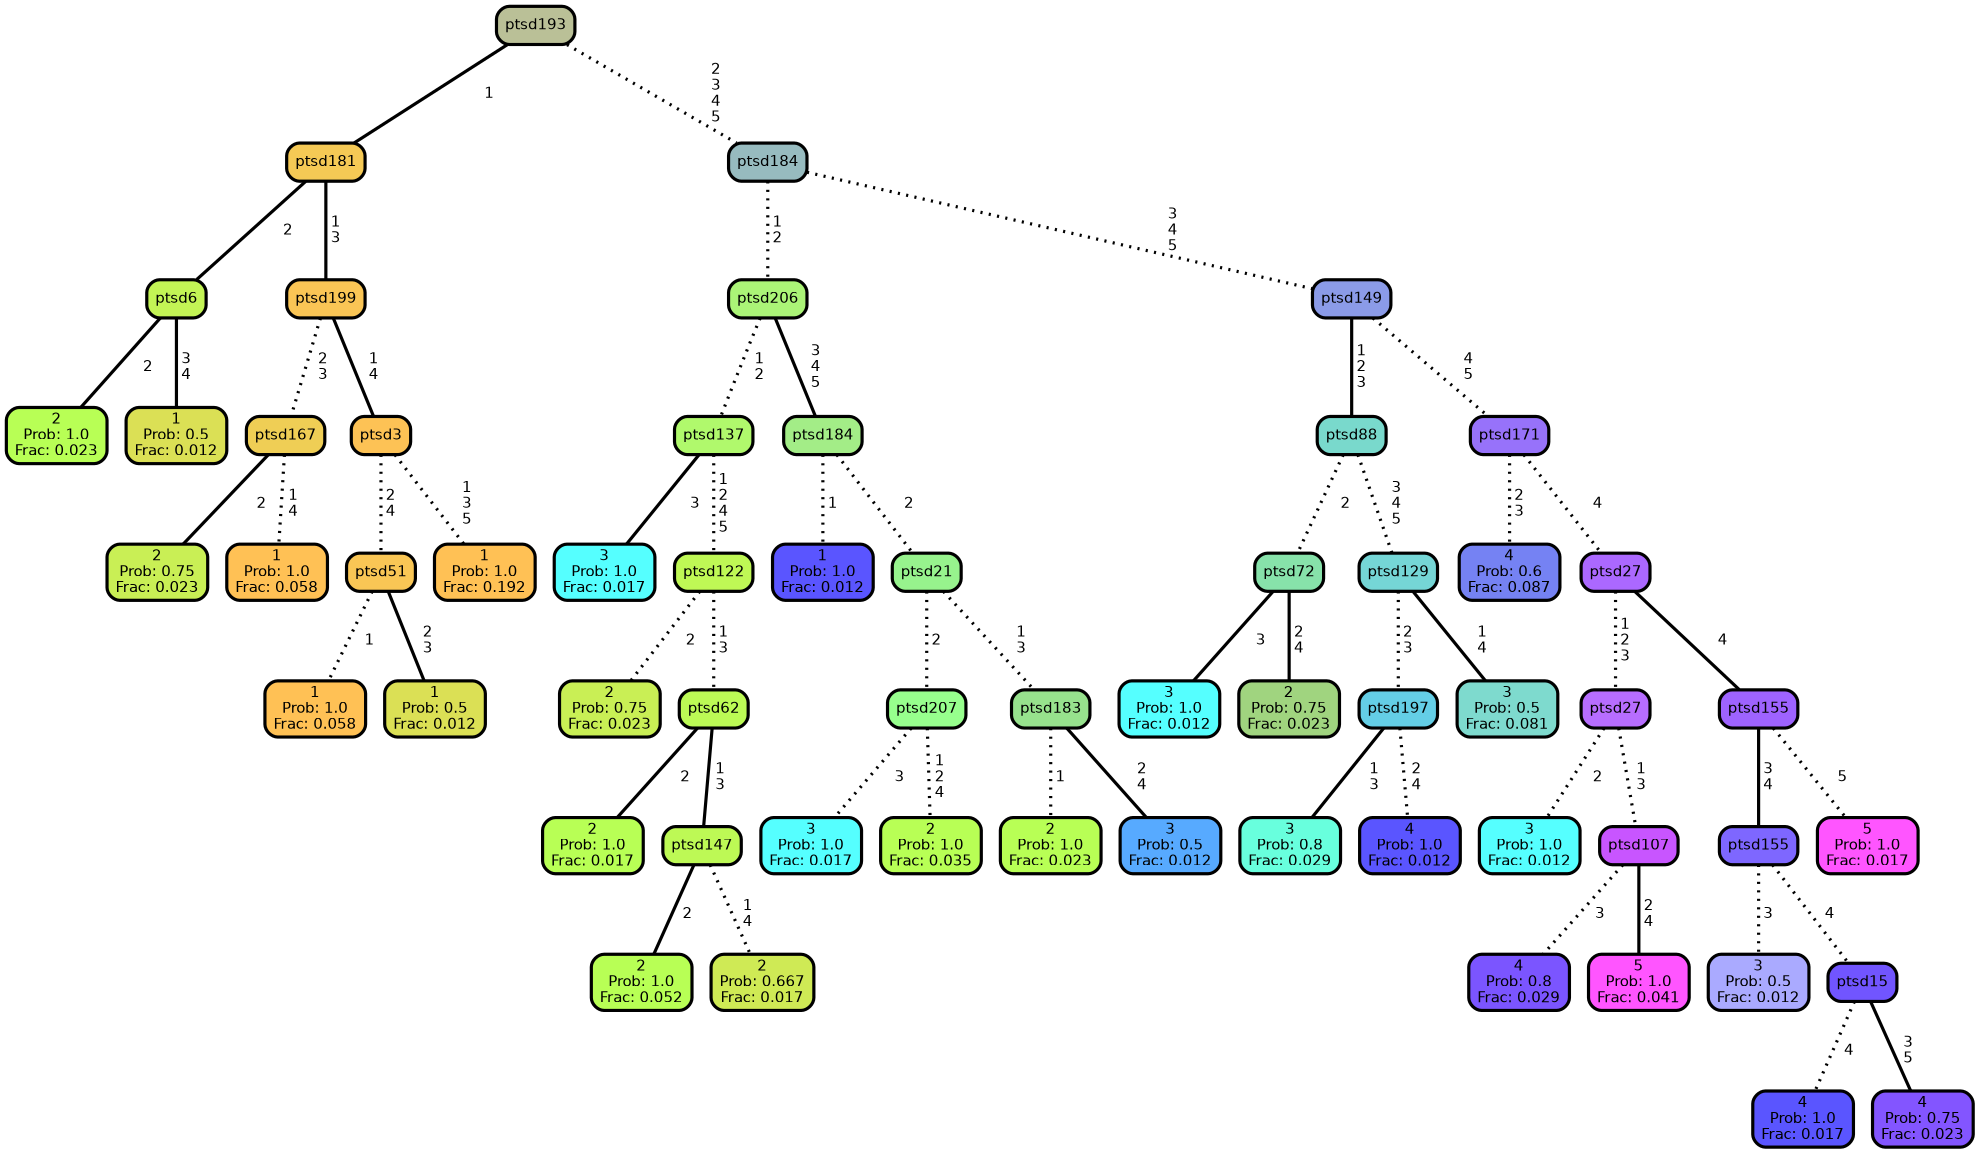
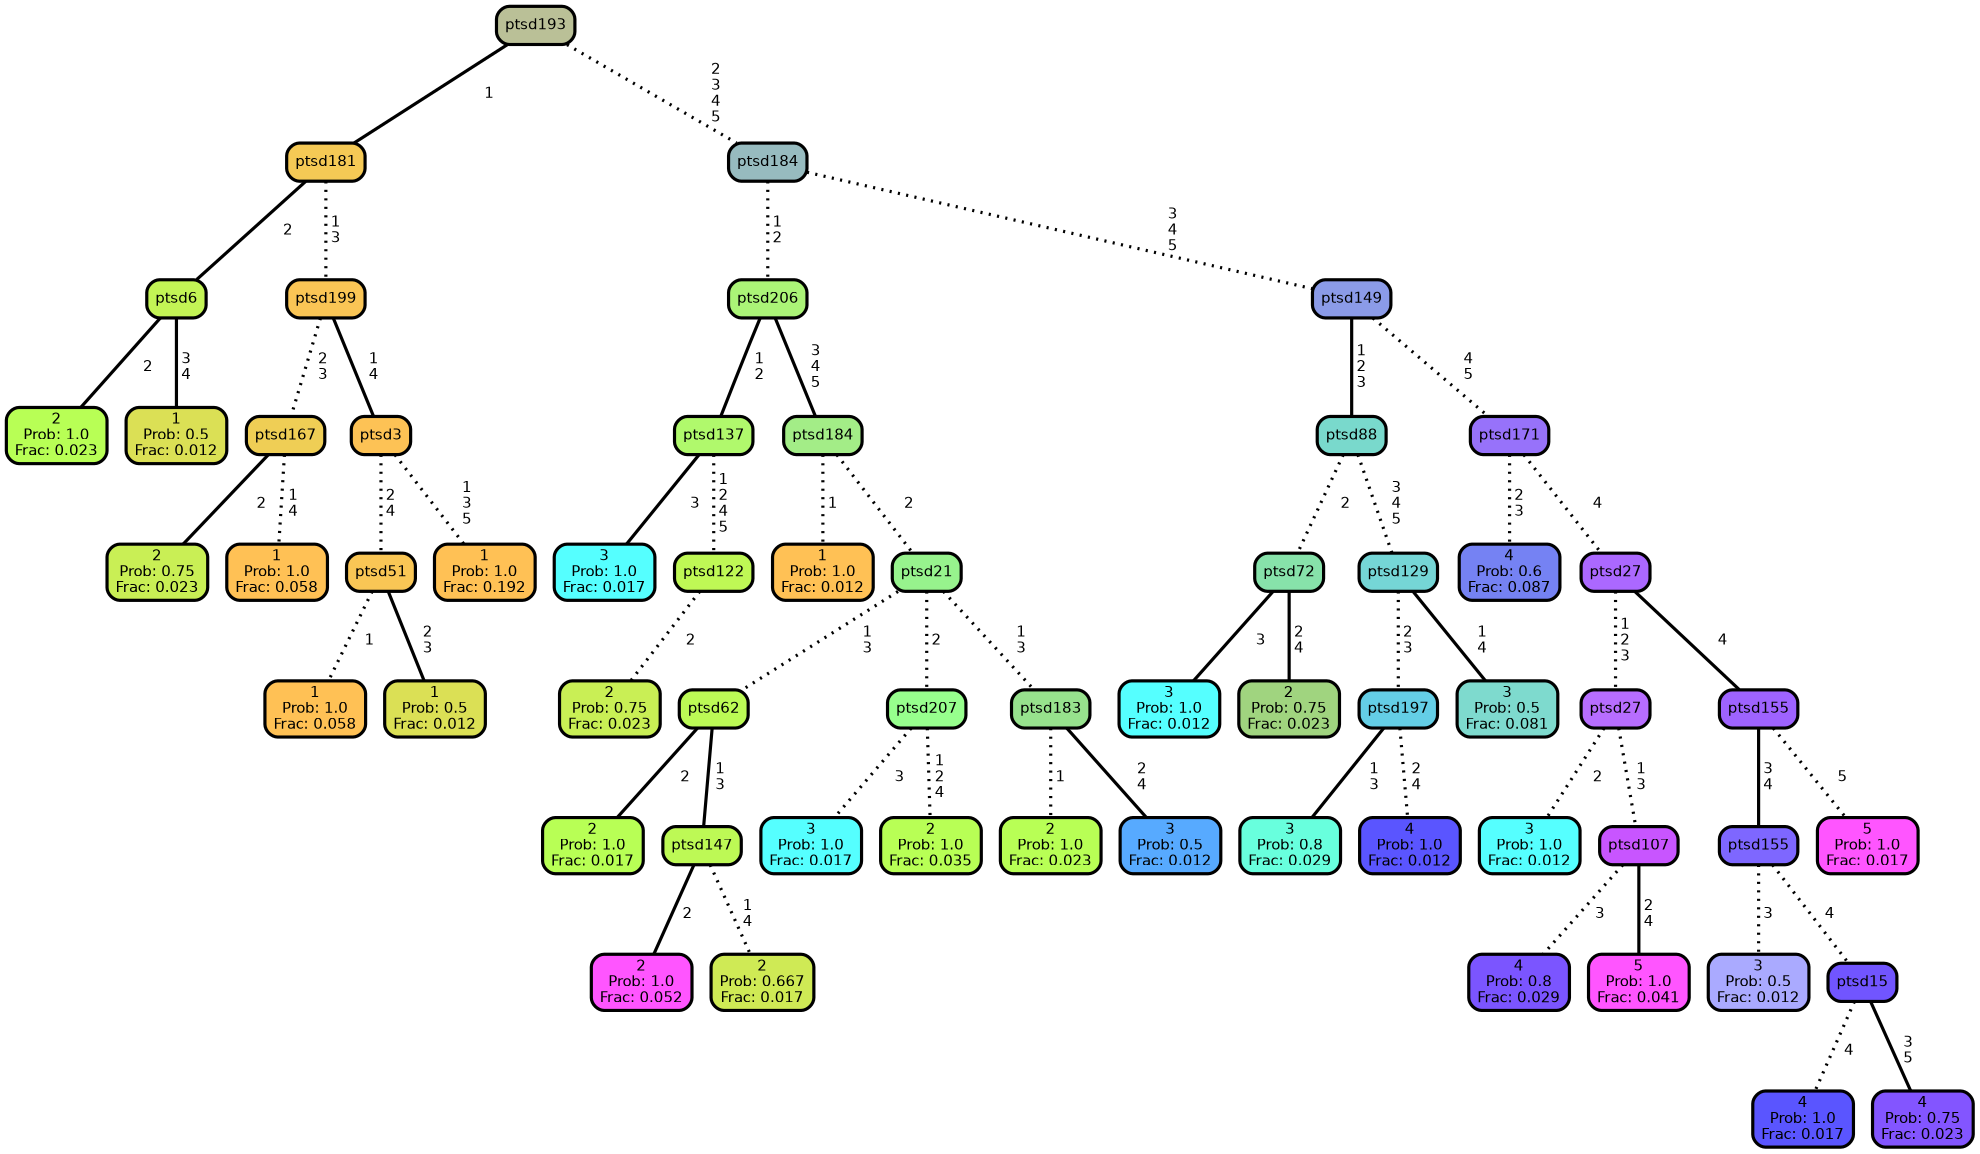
(326, 230) -> (326, 230)
(740, 367) -> (740, 367)
(823, 572) -> (823, 572)
(714, 641) -> (820, 641)
(642, 982) -> (642, 982)
